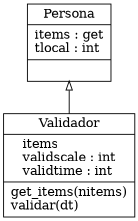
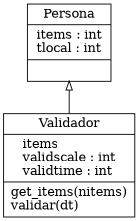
(69, 35) -> (69, 35)
